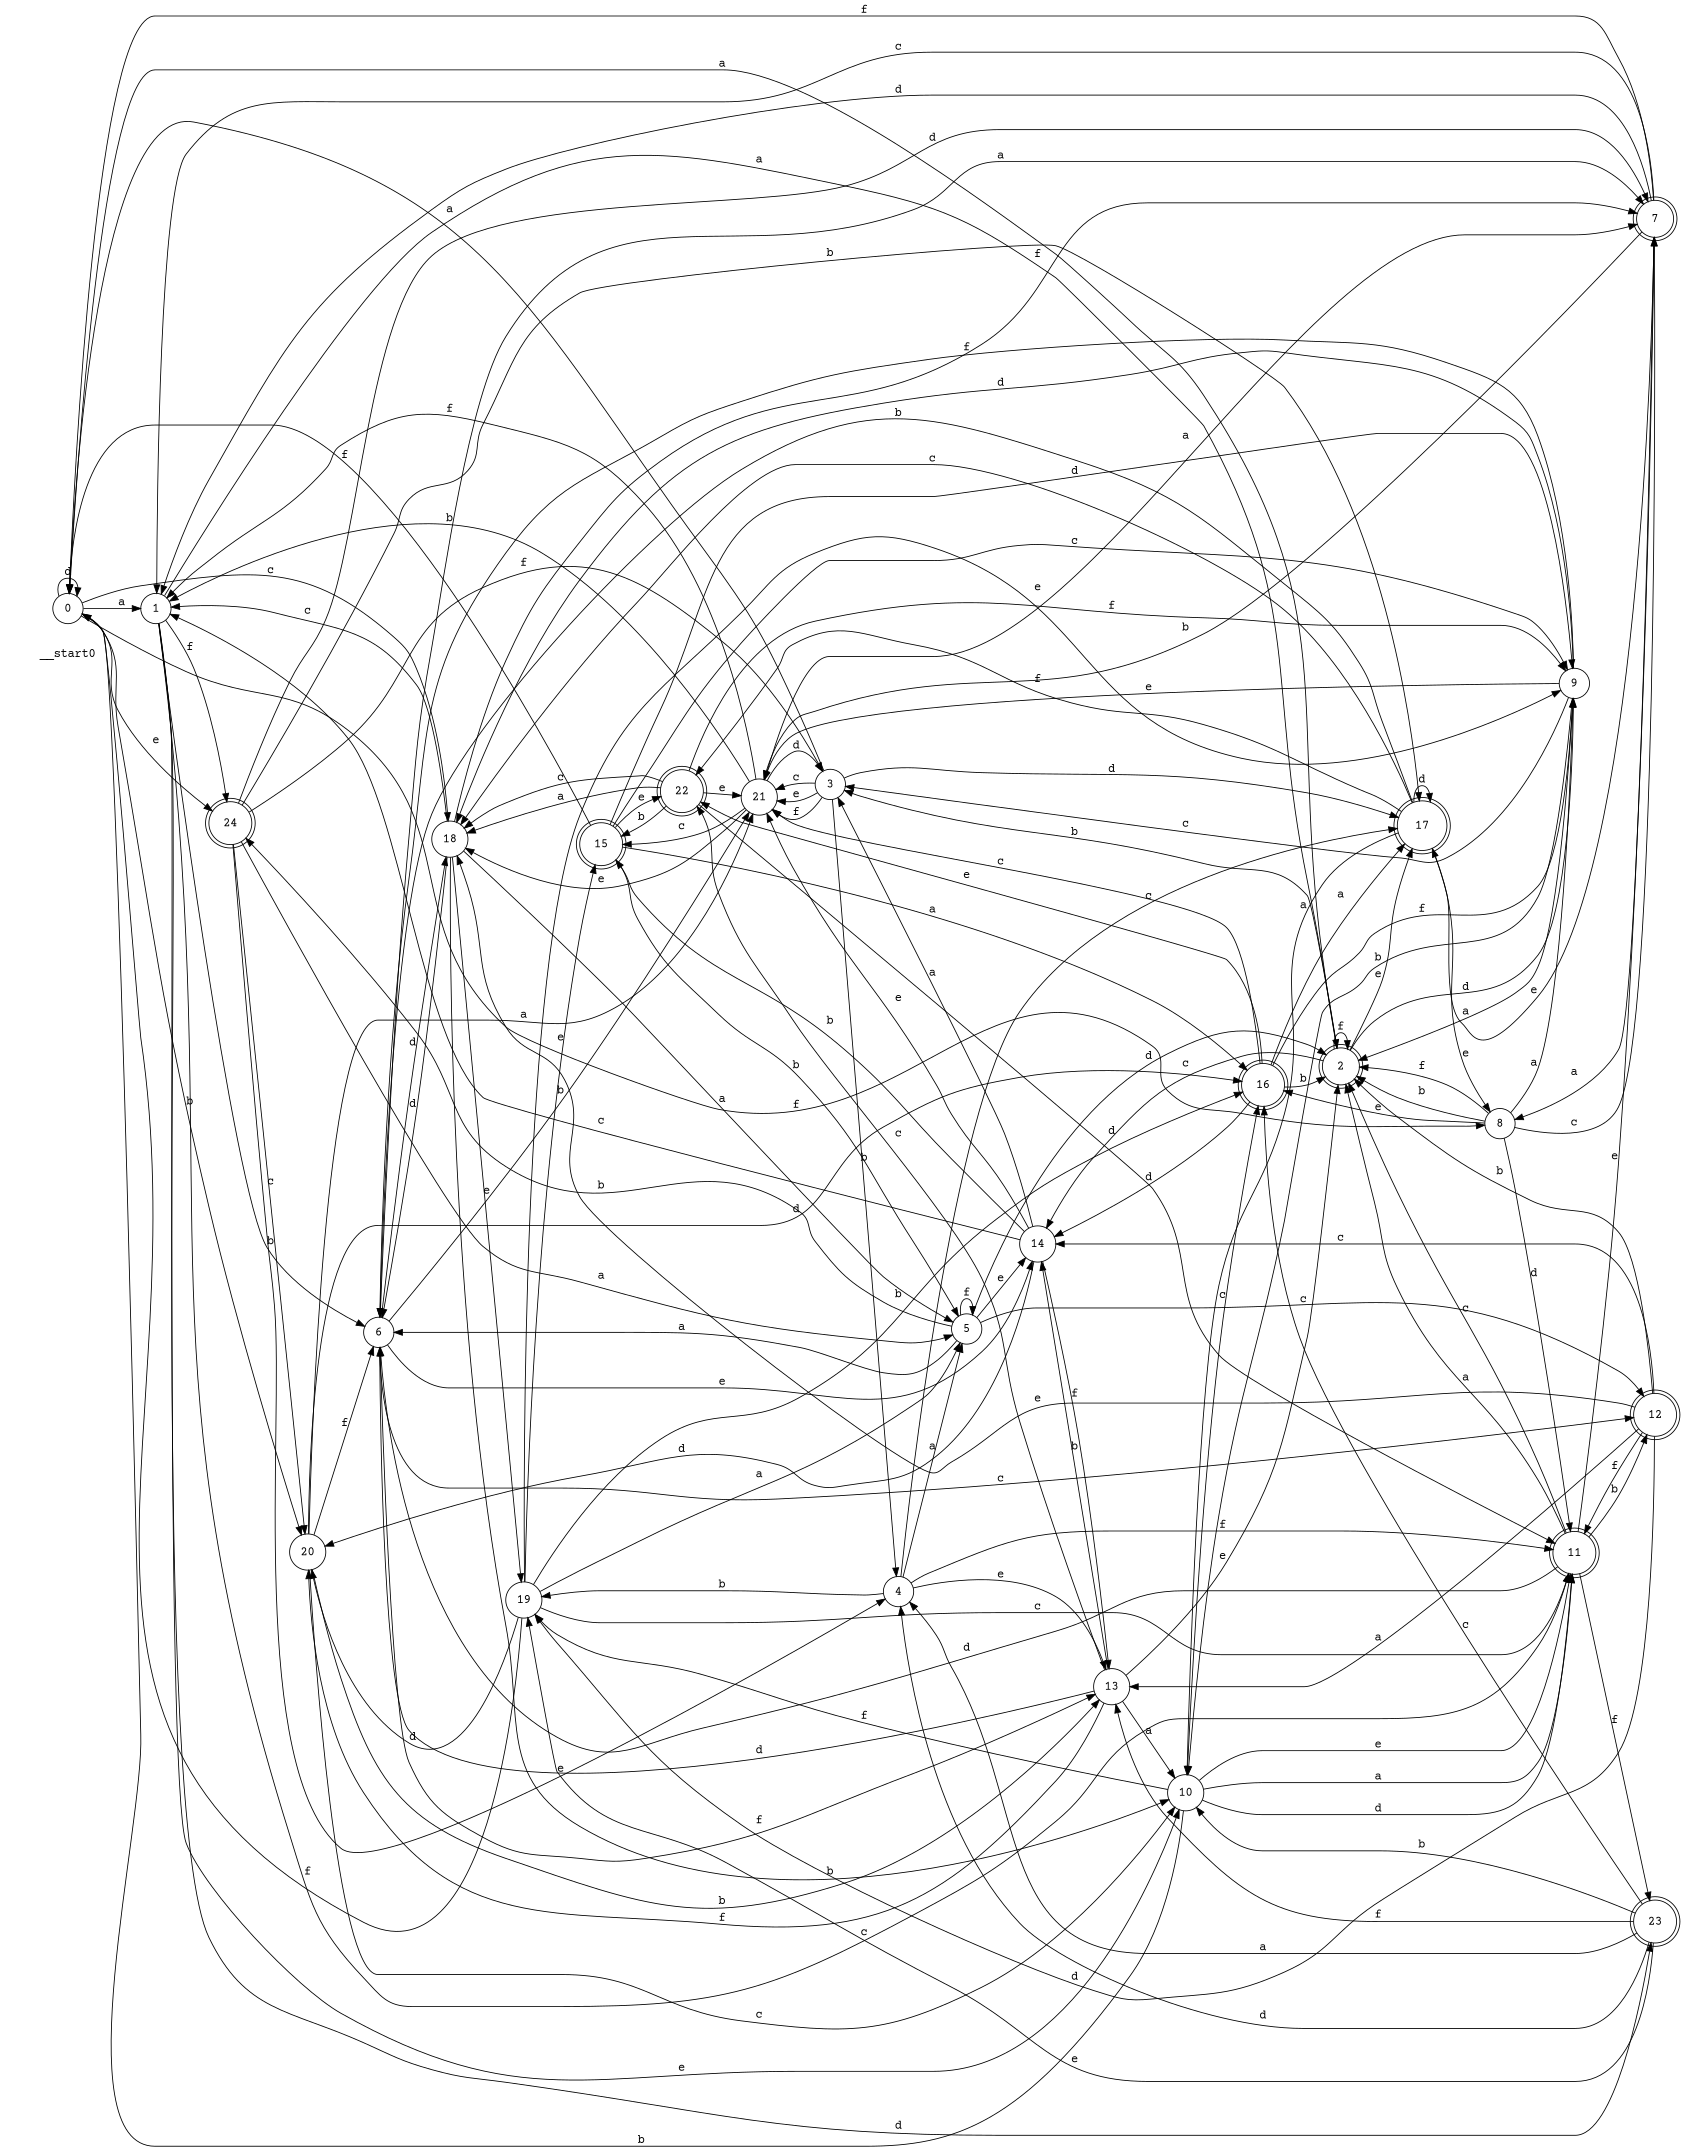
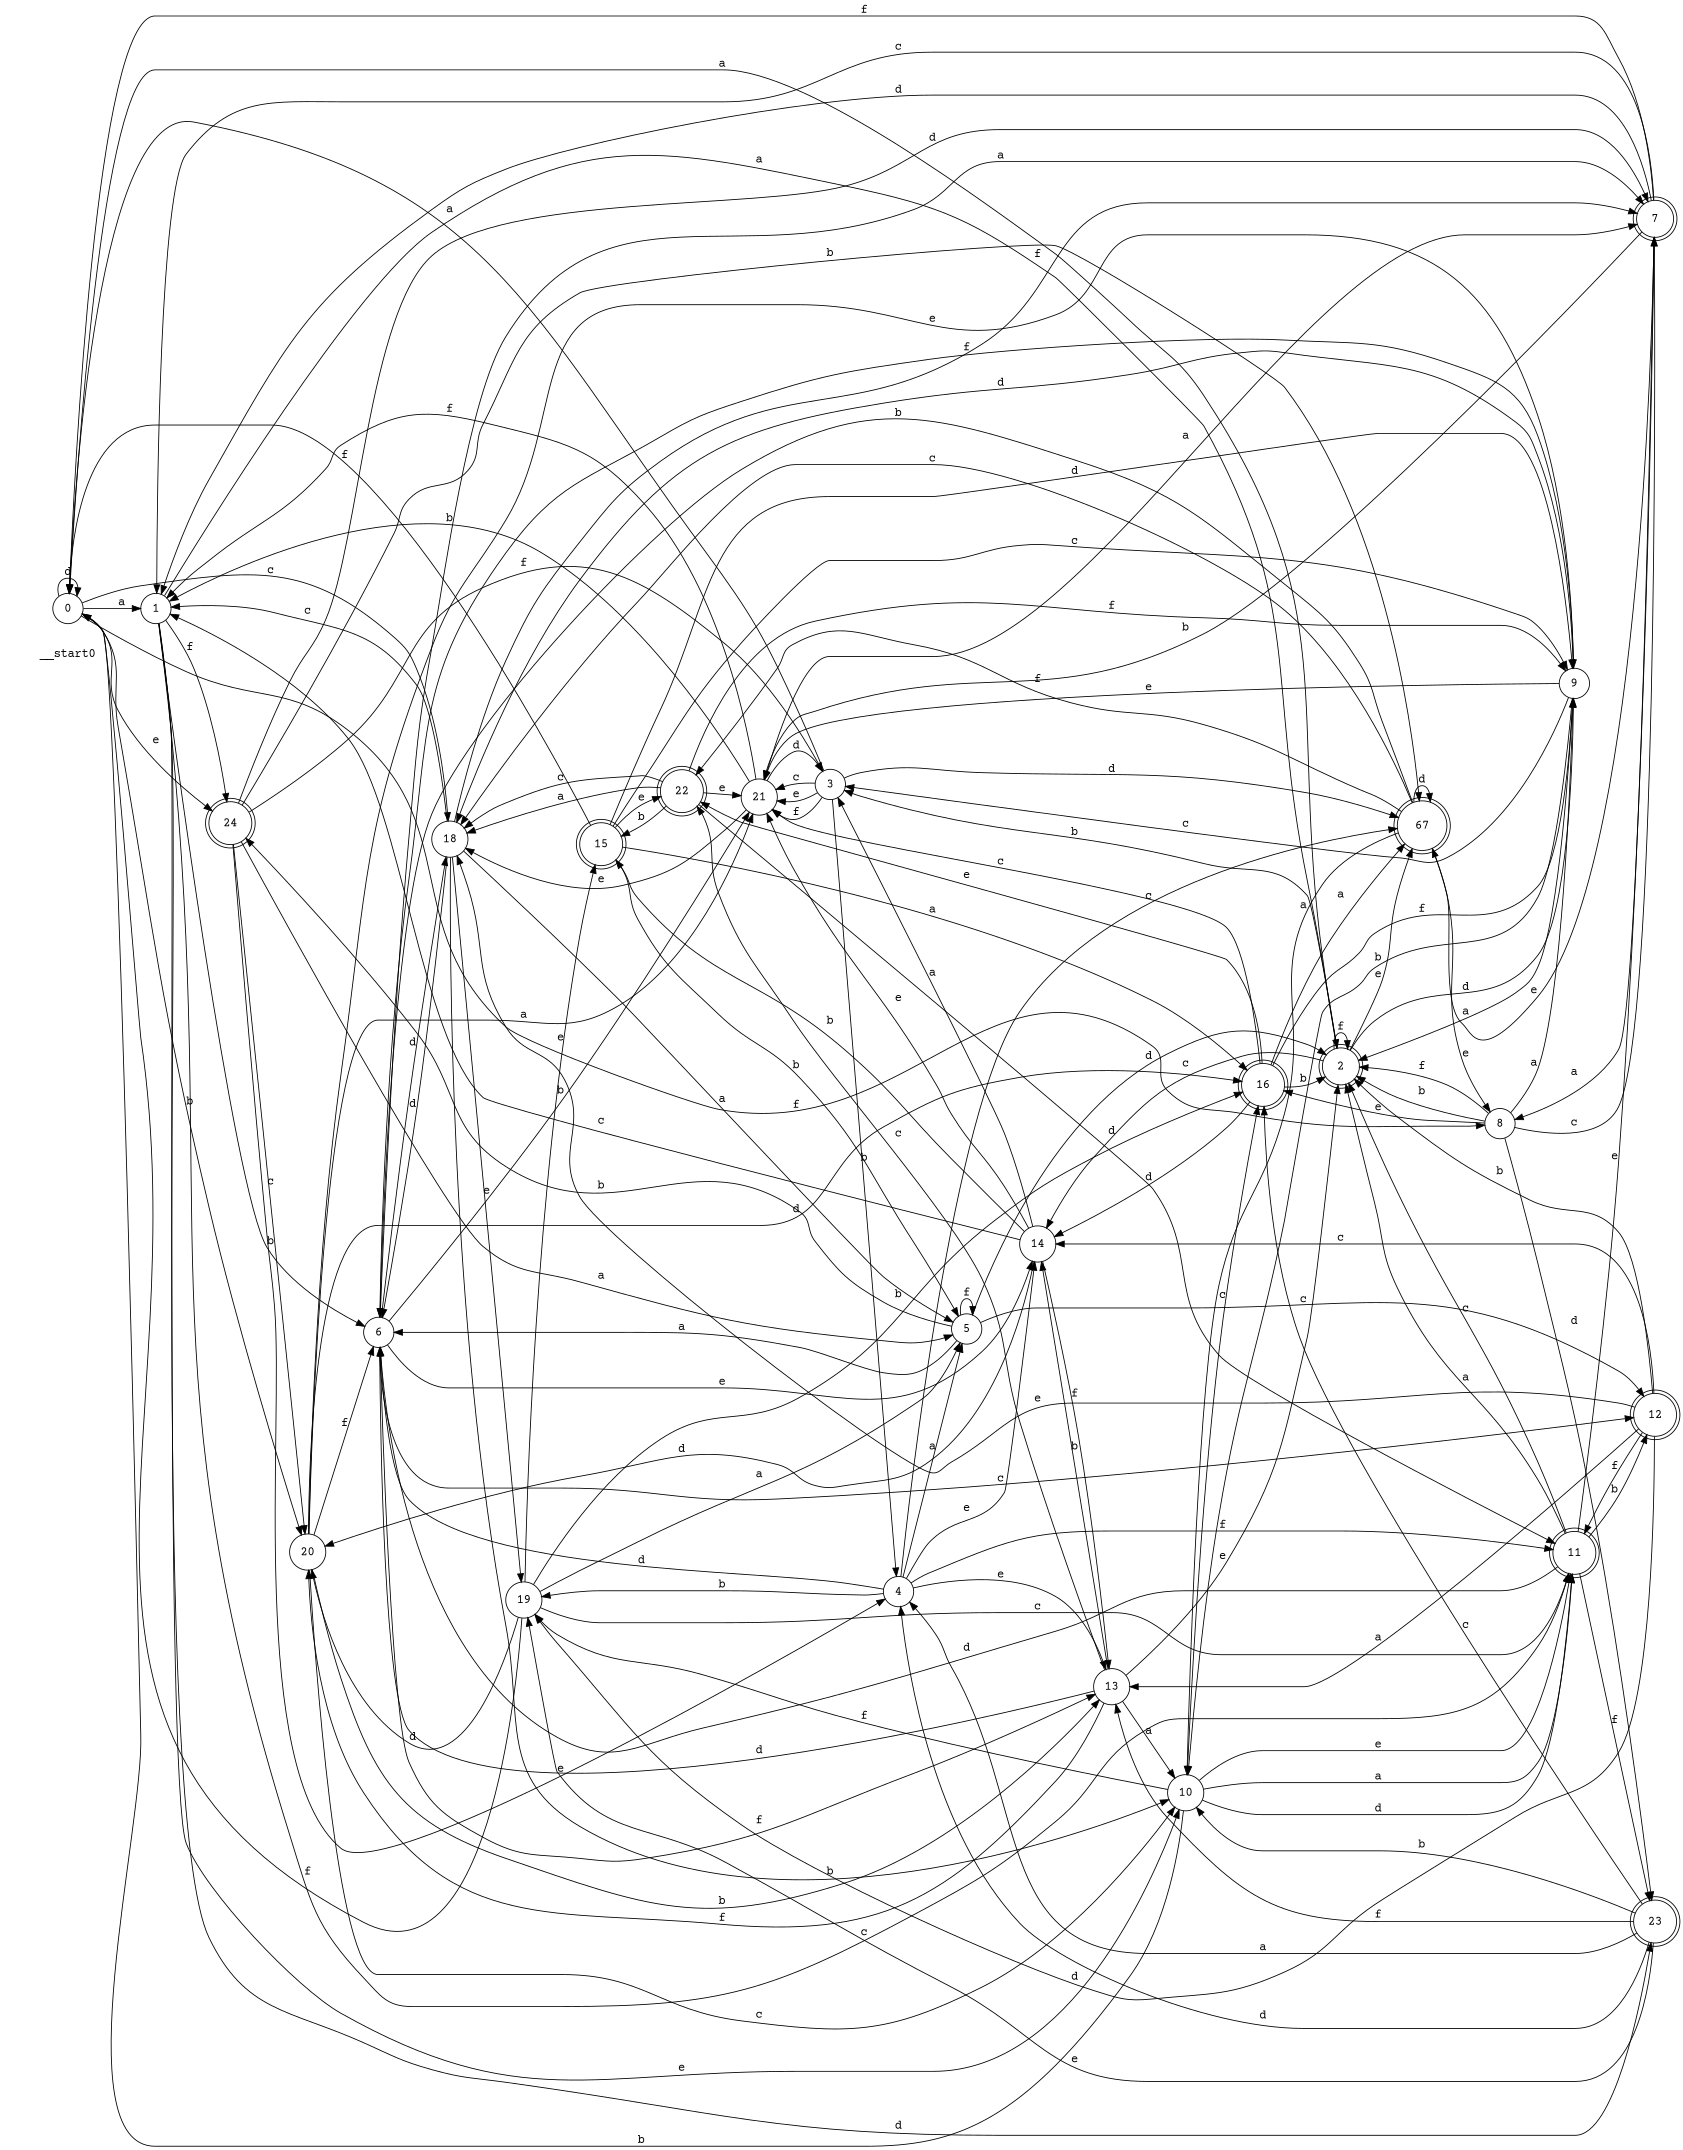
(701, 651) -> (616, 308)
(1422, 826) -> (1422, 826)
(691, 836) -> none
(999, 1291) -> (1012, 1448)
(1538, 1320) -> (1590, 1493)
none -> (567, 1557)
